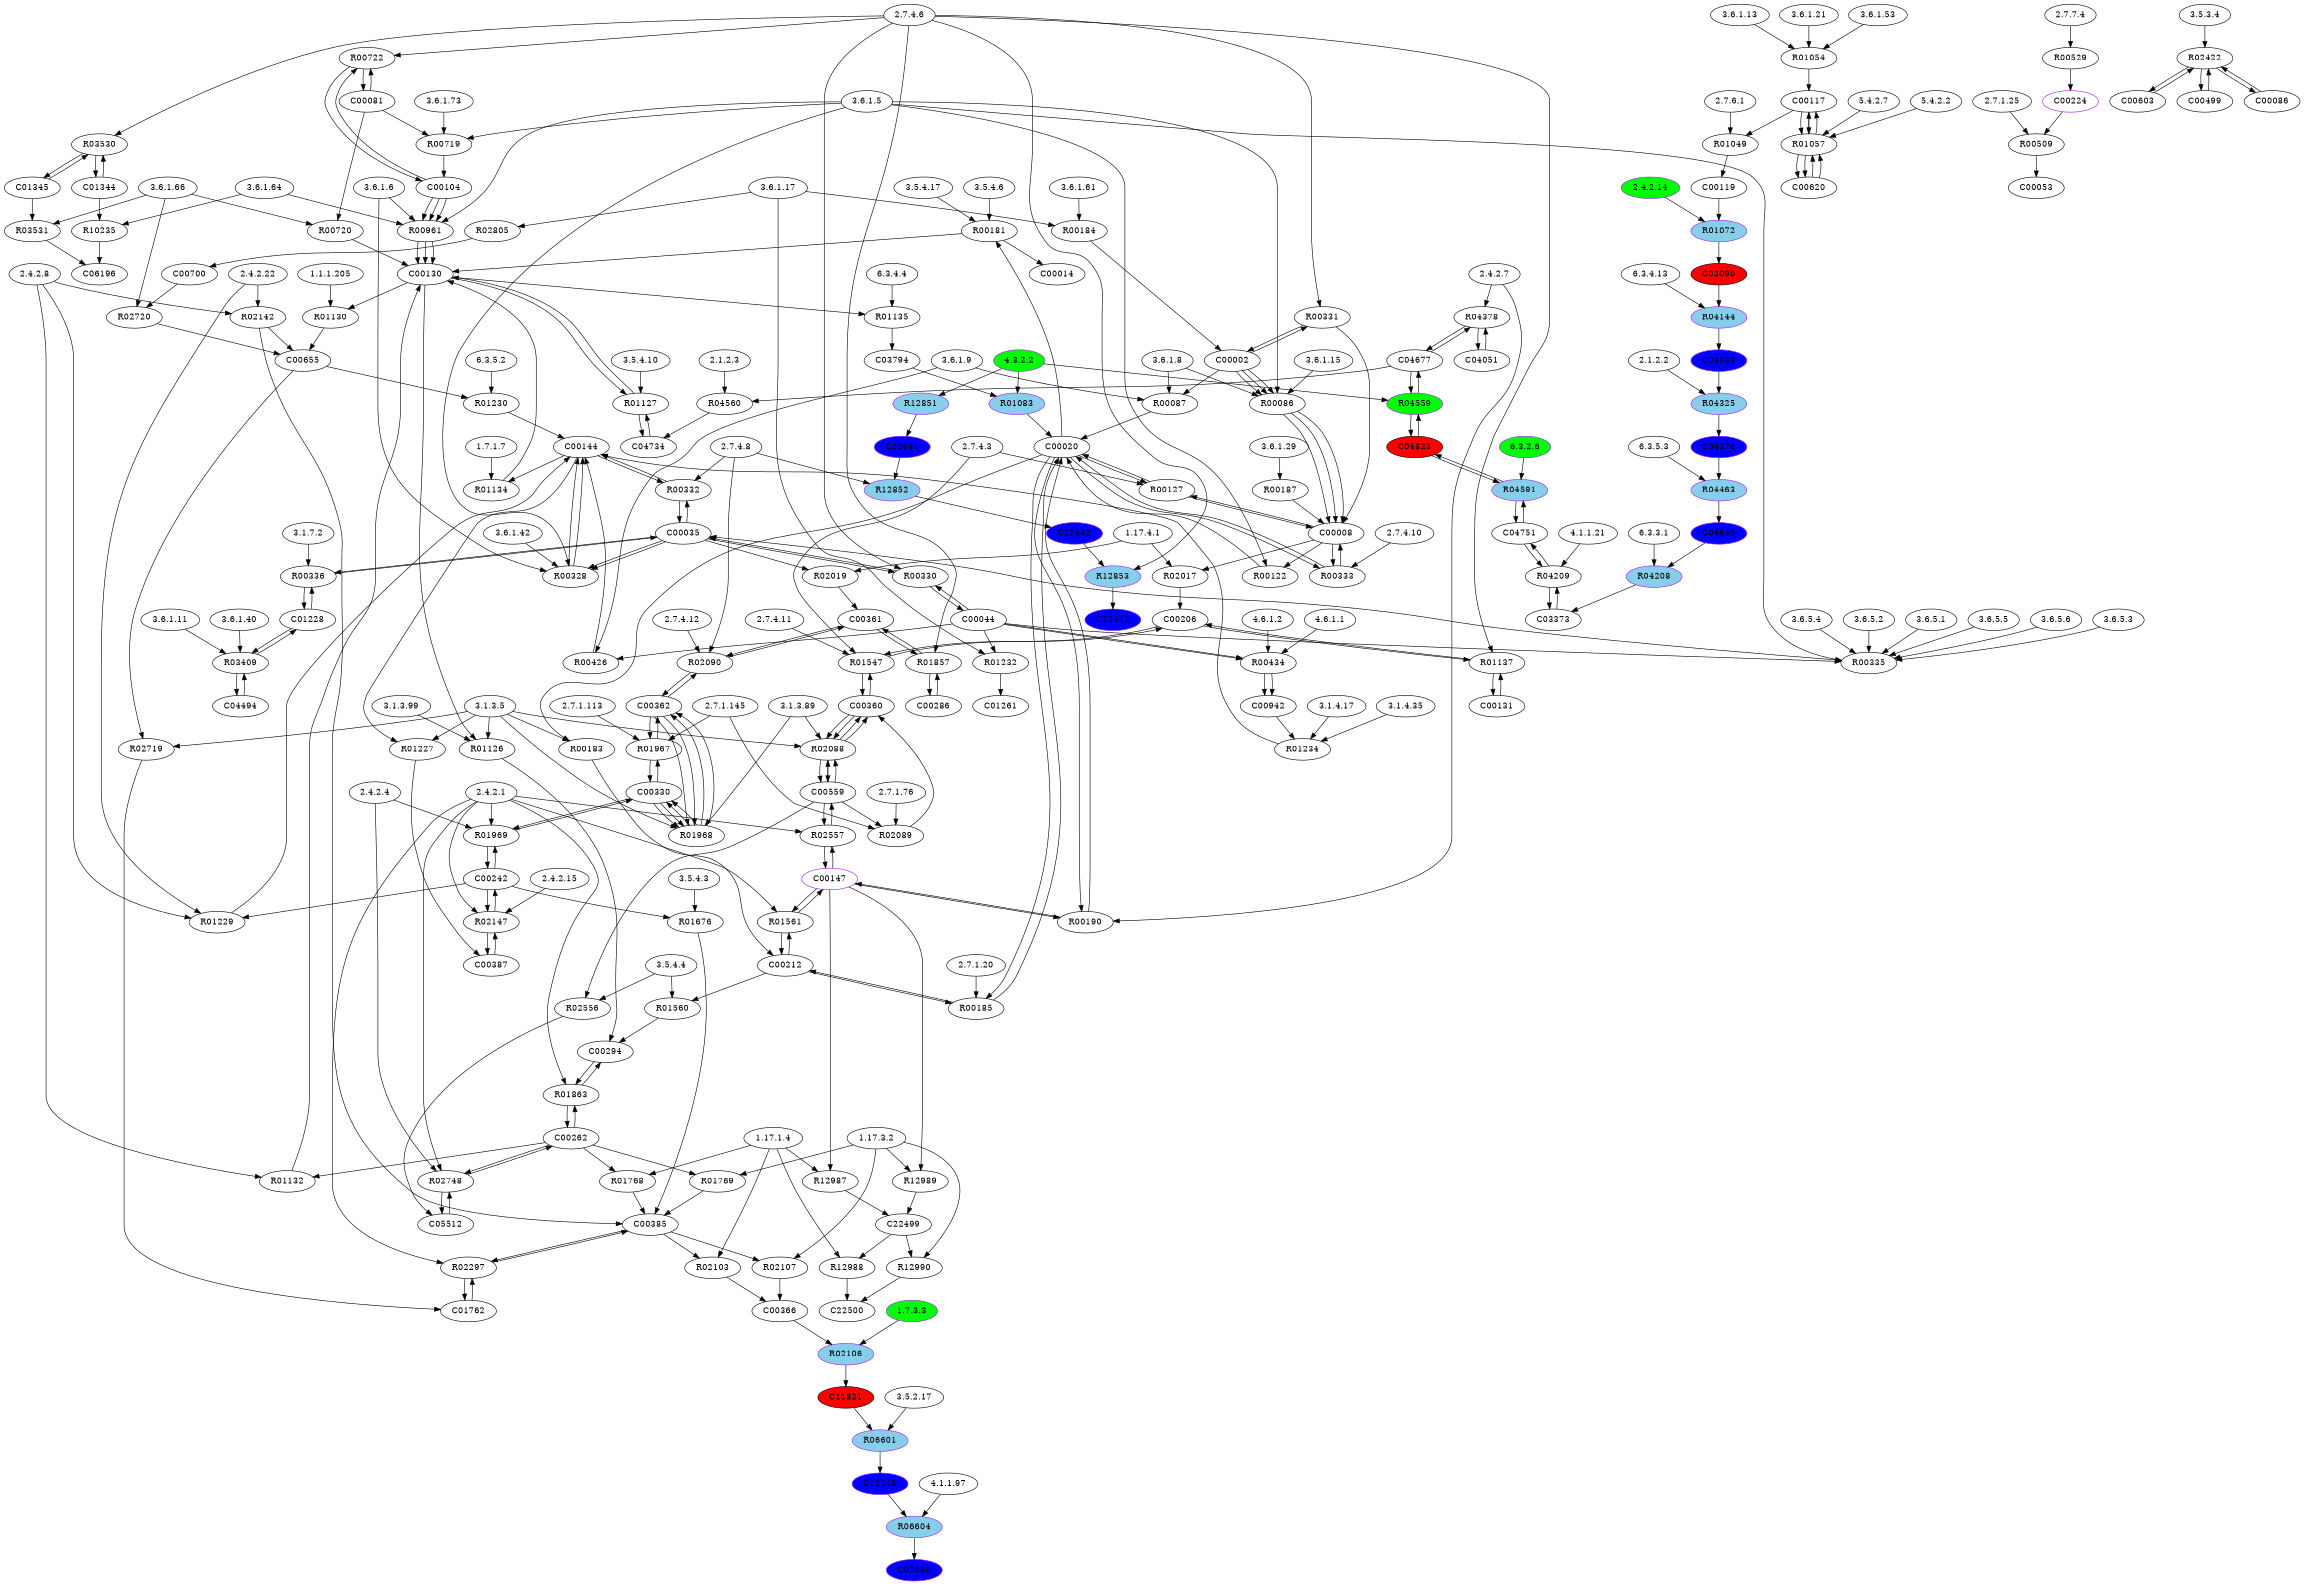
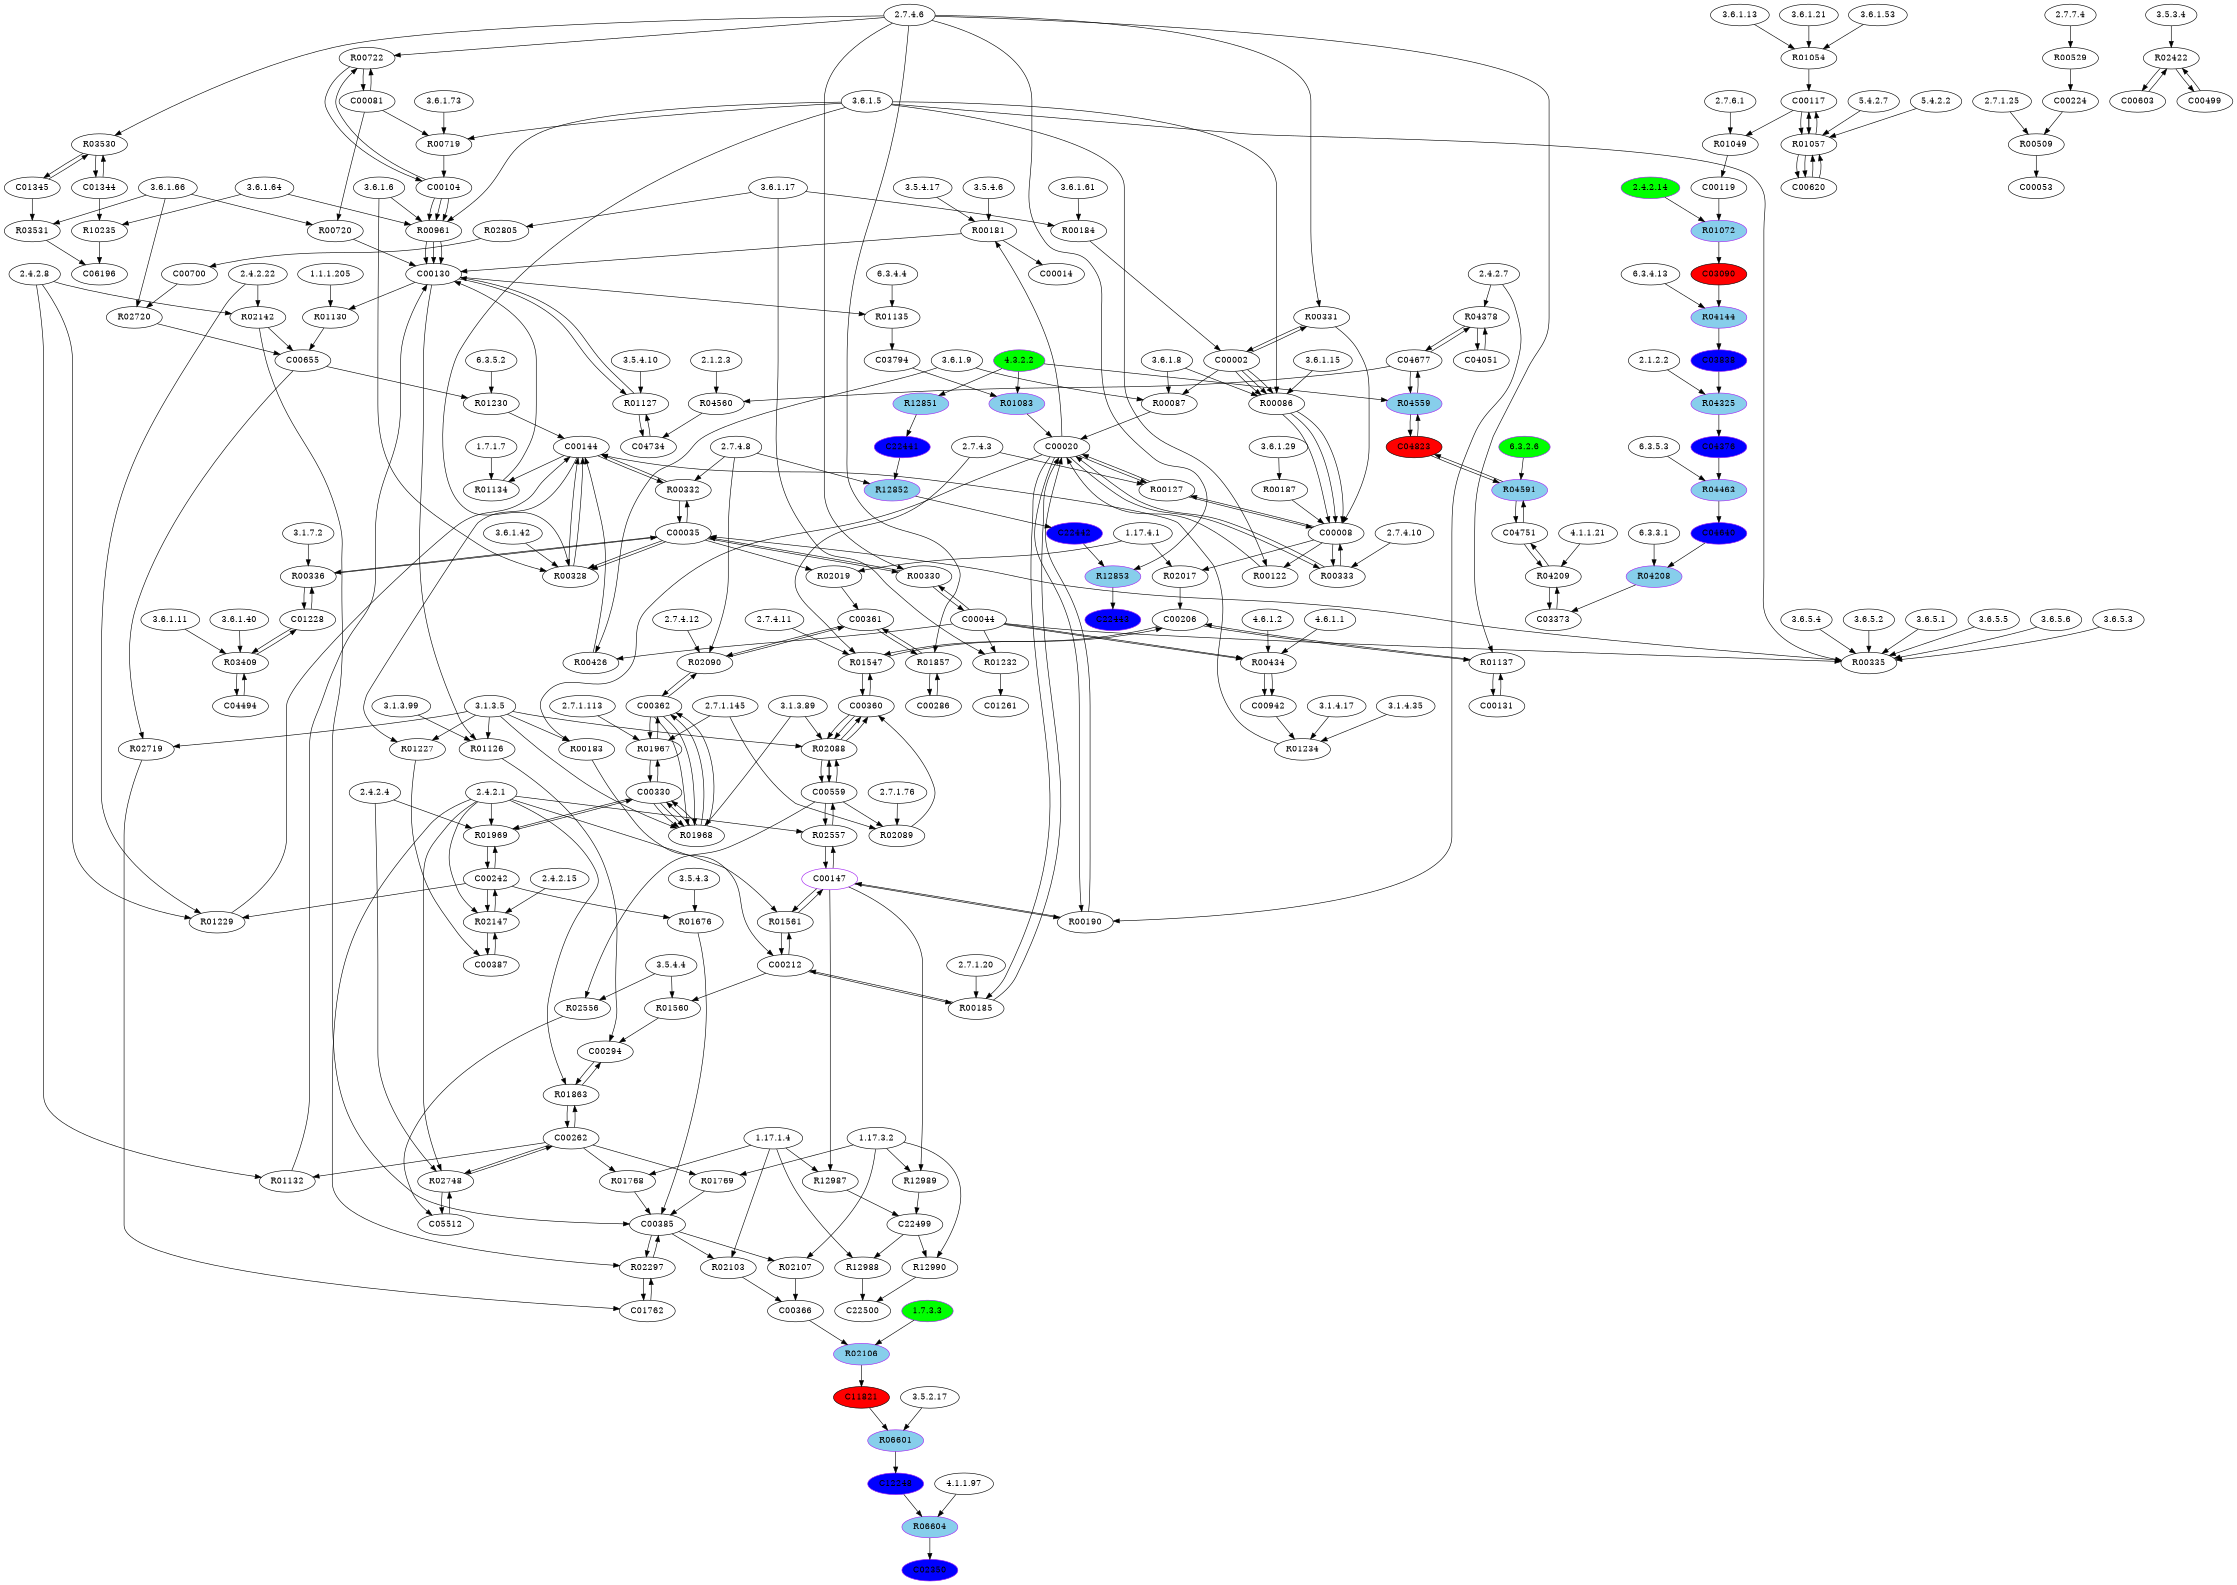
(2070, 101) -> (2070, 101)
(2272, 101) -> none
(1415, 404) -> (1414, 404)
